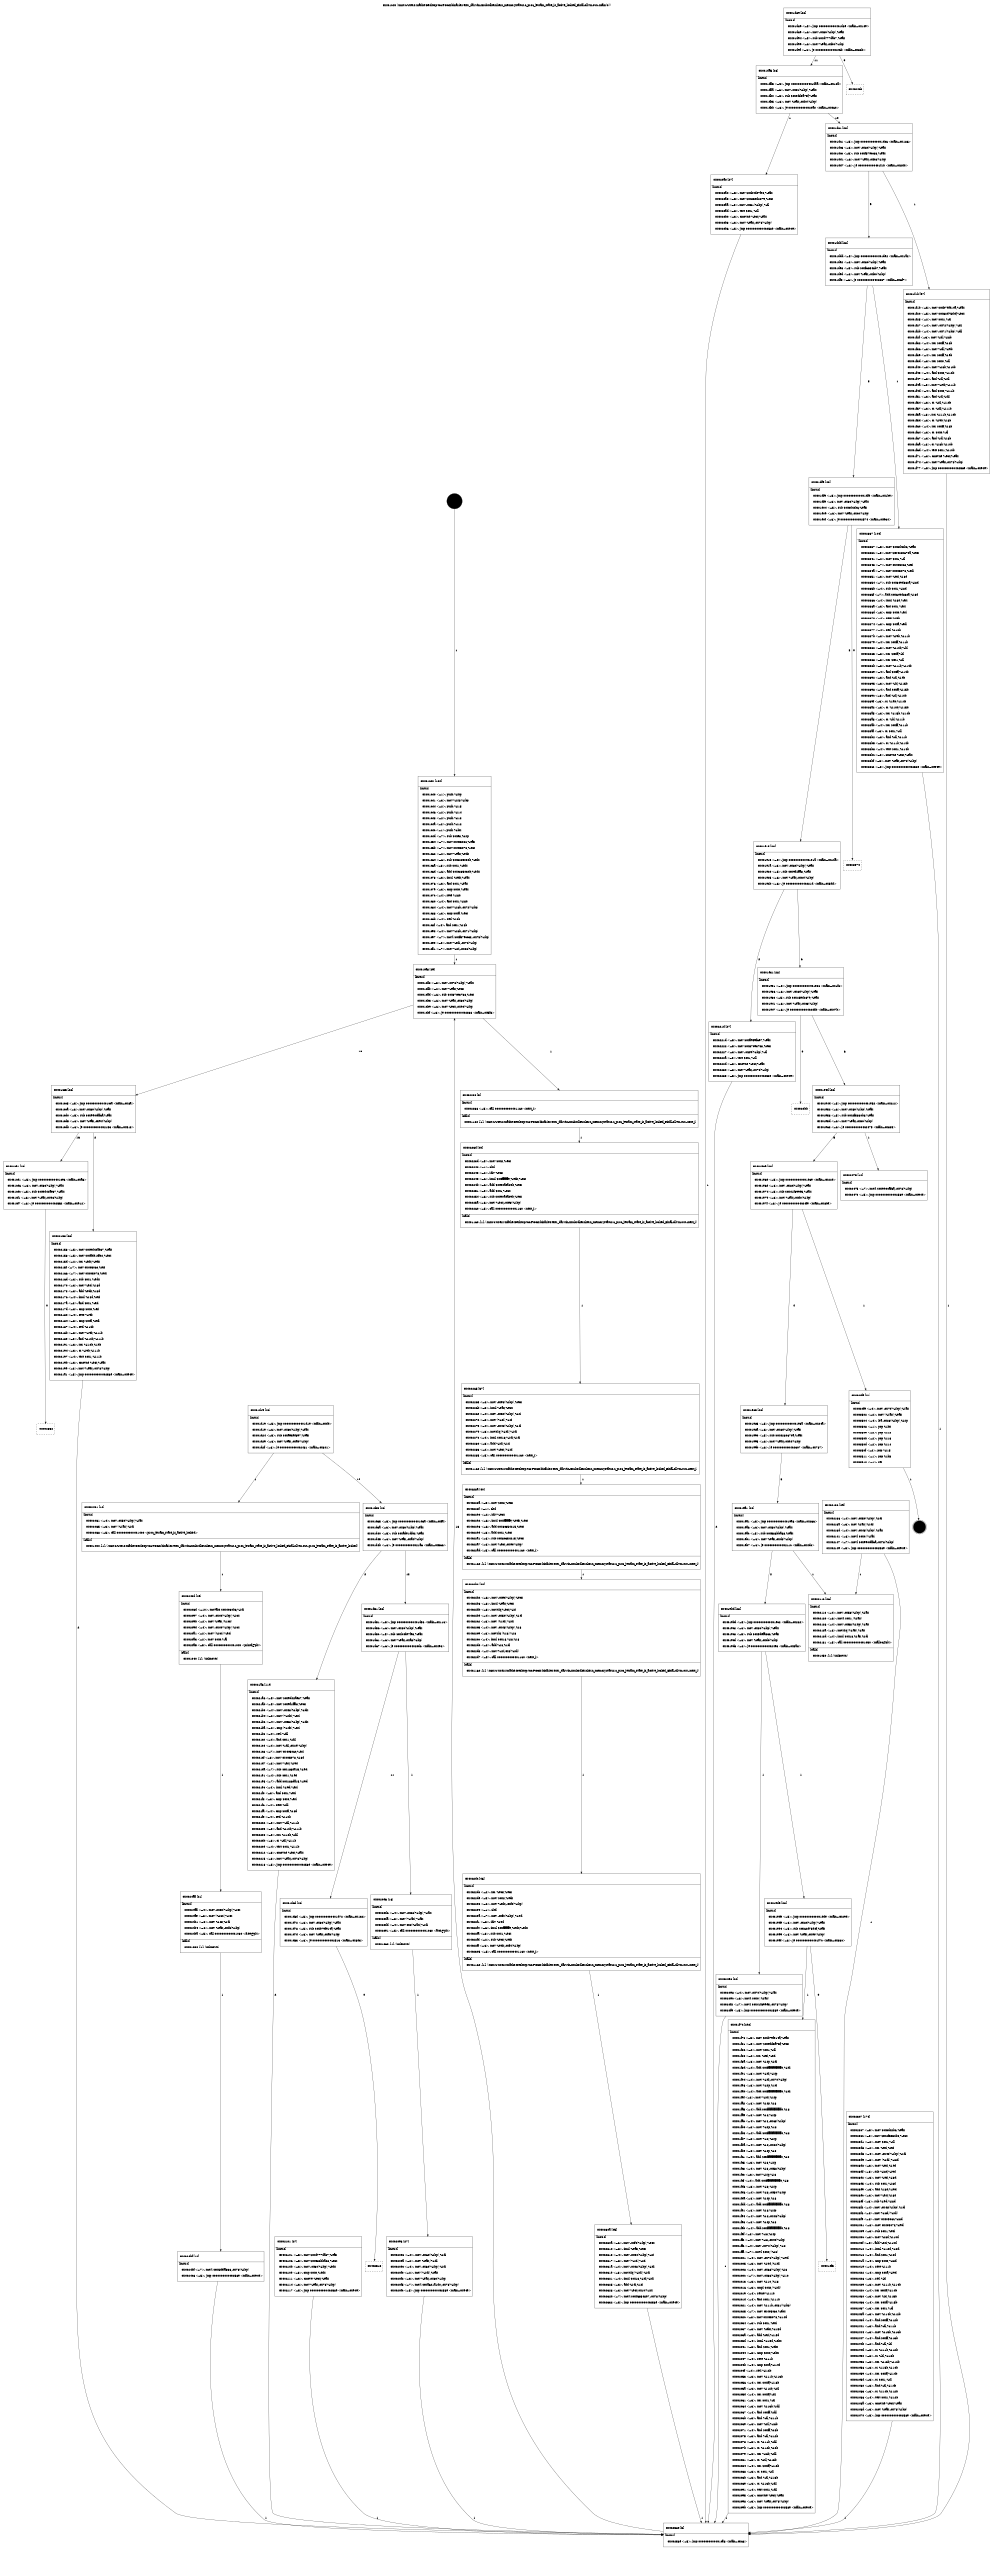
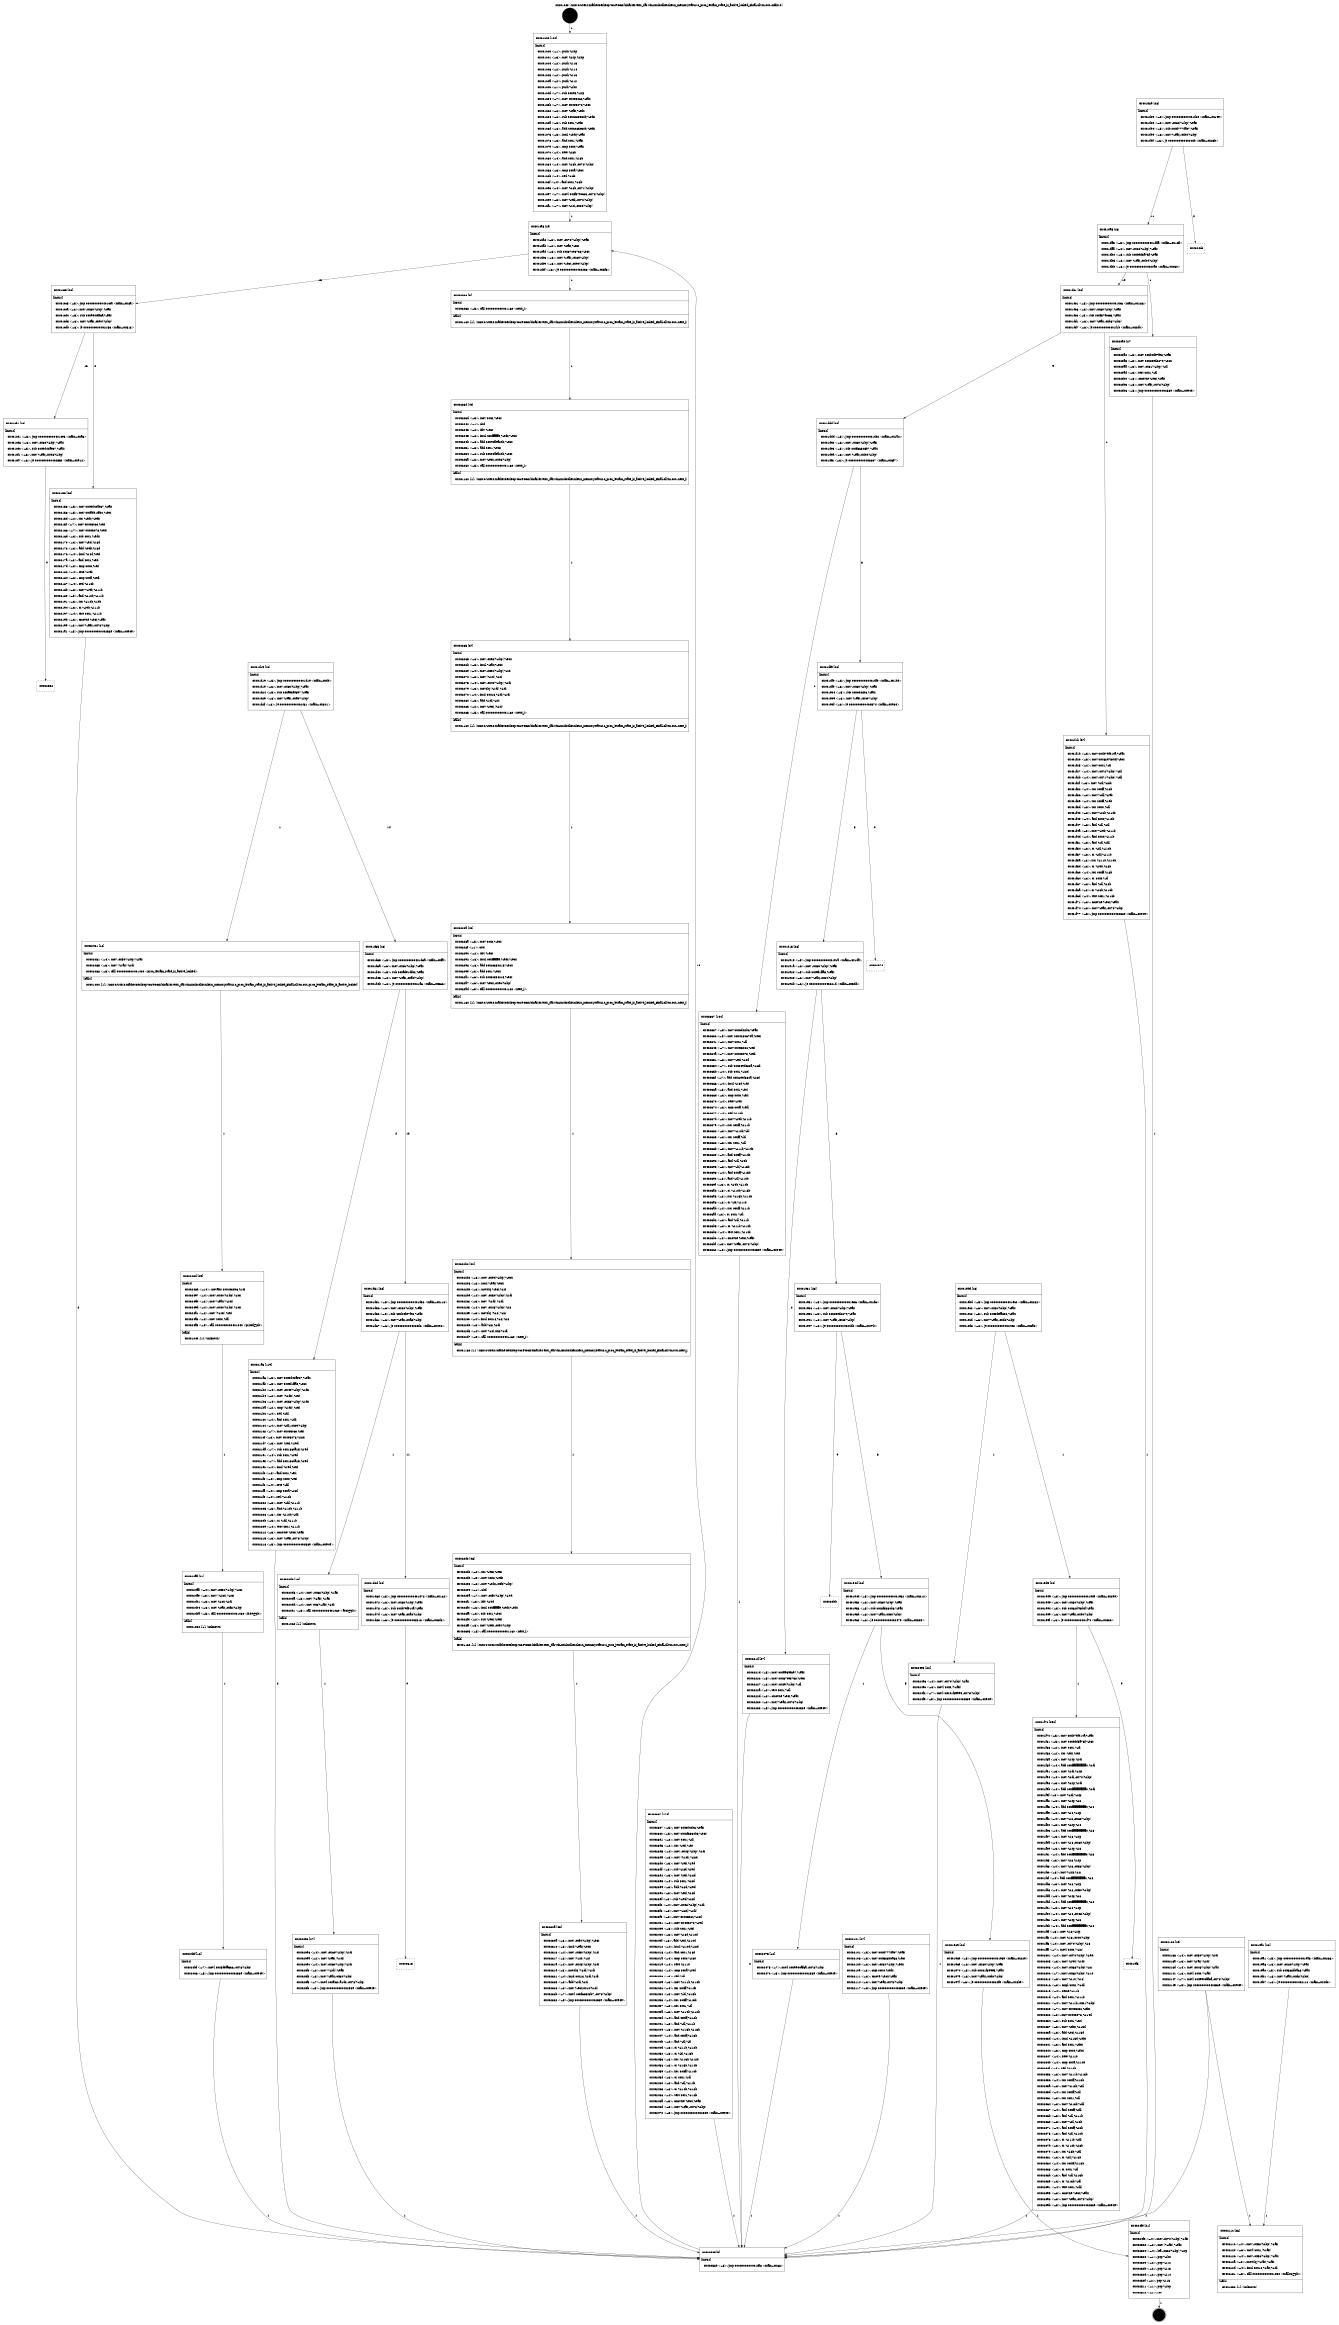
(784, 1429) -> none
(769, 1576) -> none
none -> (769, 2112)
